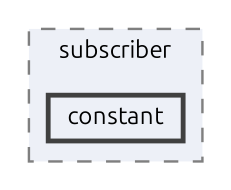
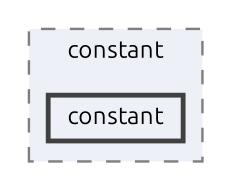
(116, 52) -> (116, 52)
